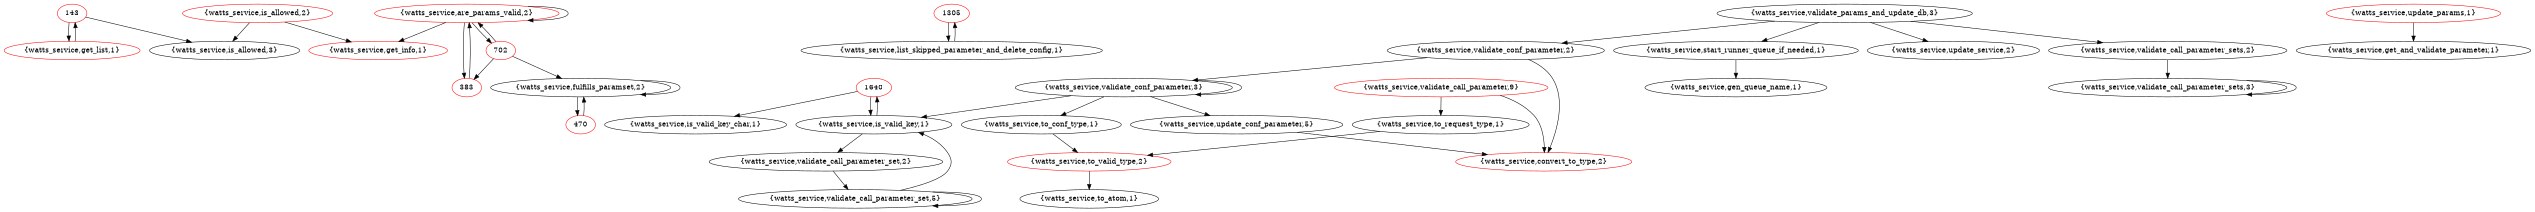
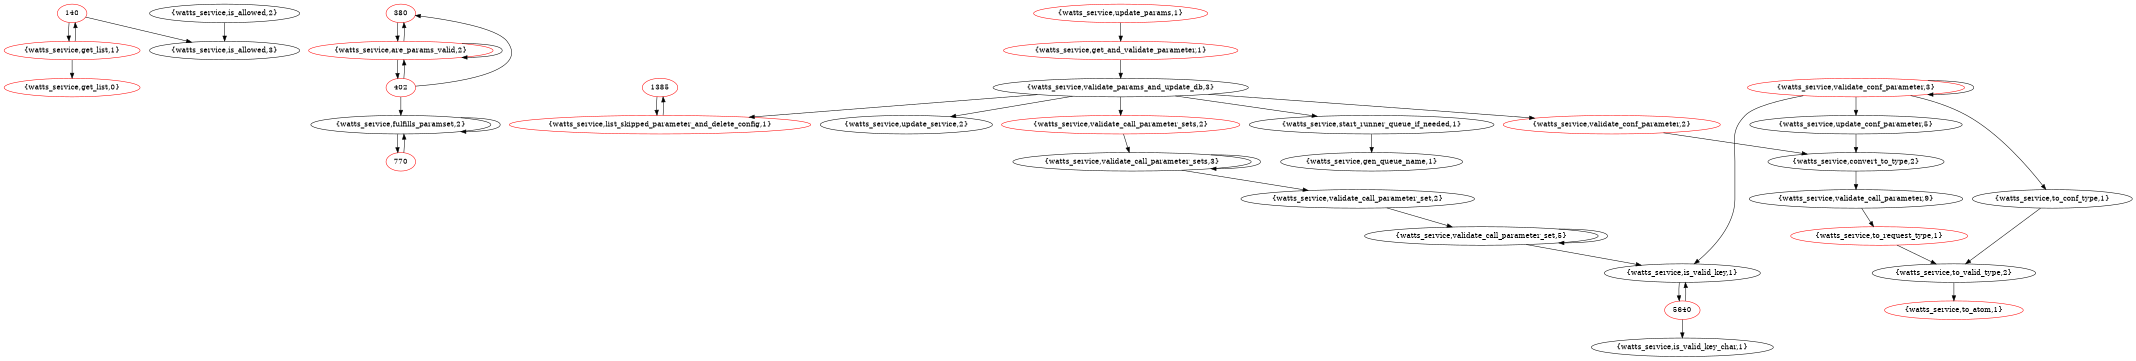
(72, 13) -> (72, 13)
(258, 13) -> (225, 13)
(952, 13) -> (660, 88)
(378, 50) -> none
(501, 50) -> (401, 88)
(952, 50) -> (660, 125)
(1496, 50) -> (1612, 125)
(2168, 50) -> (1121, 125)
(2414, 50) -> (1121, 50)
none -> (1121, 67)
(1312, 69) -> none
none -> (72, 88)
(467, 88) -> (401, 13)
(874, 88) -> (1682, 310)
(1124, 88) -> (1856, 88)
(1441, 88) -> (1856, 199)
none -> (896, 106)
(1532, 114) -> (1856, 178)
(581, 125) -> (401, 162)
(1441, 125) -> (1879, 236)
(852, 142) -> (1242, 180)
(1089, 162) -> (1954, 273)
(1544, 162) -> (1856, 162)
(1089, 199) -> (1954, 310)
